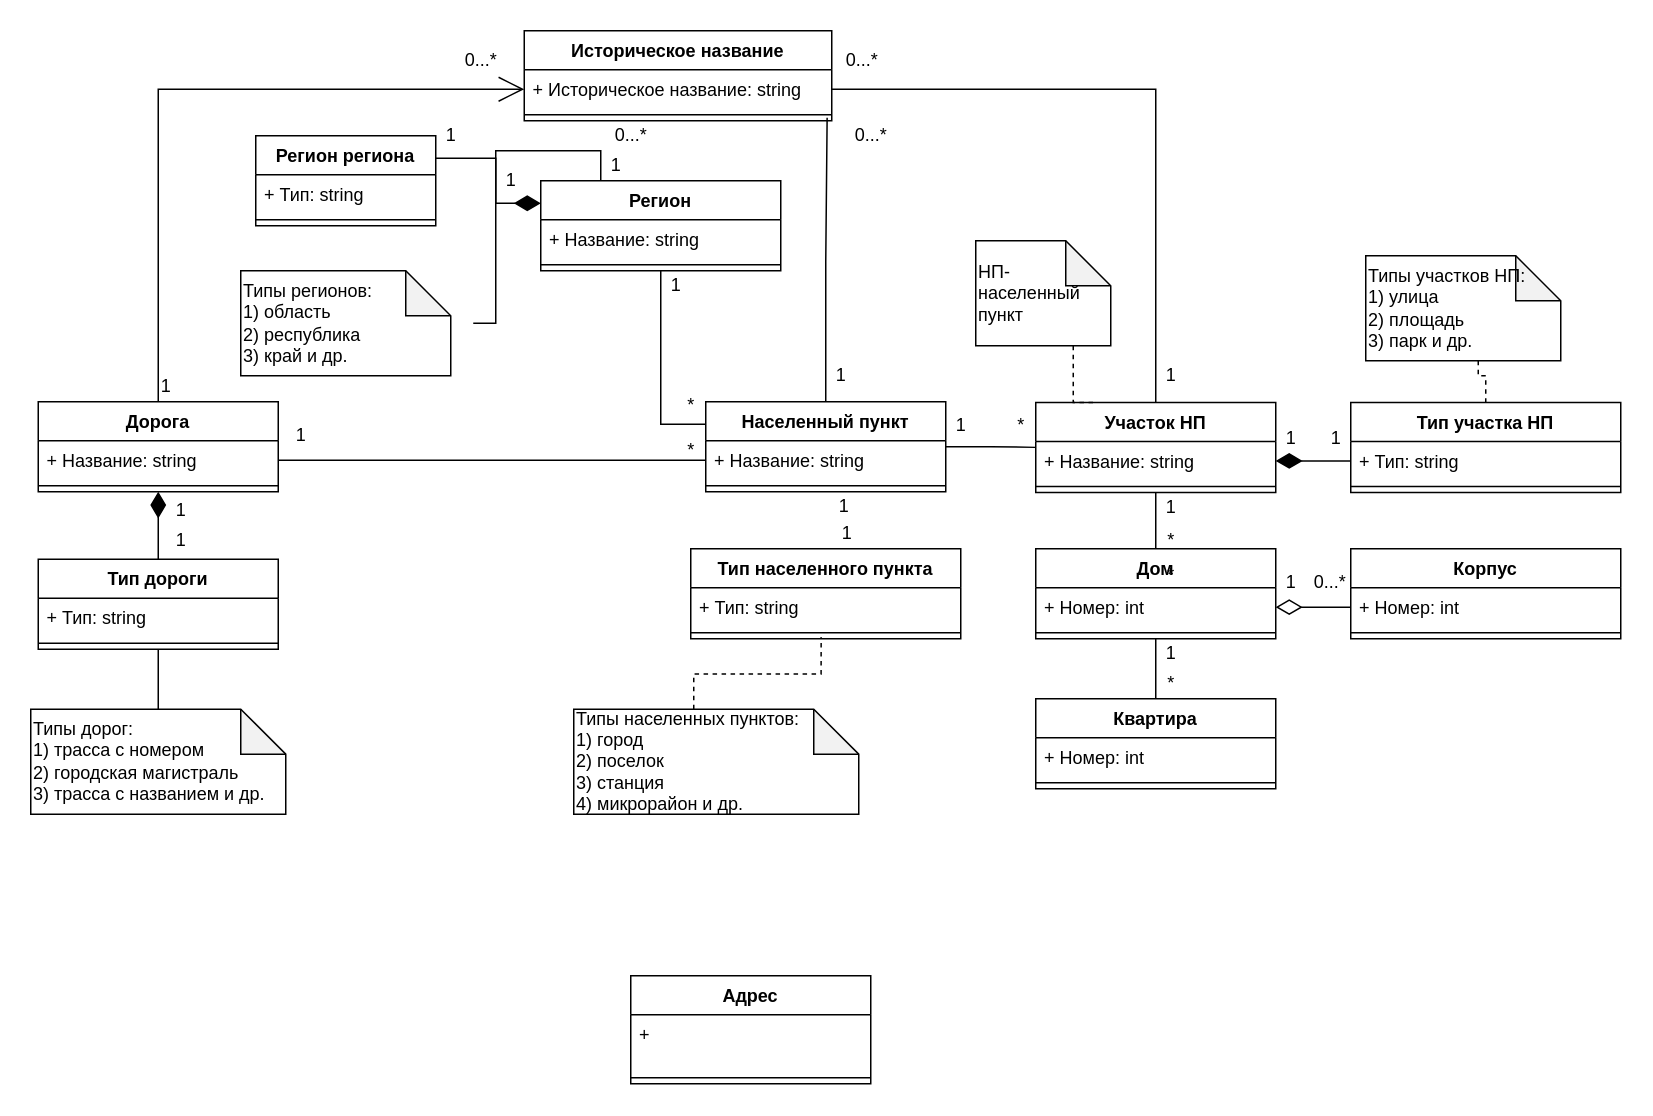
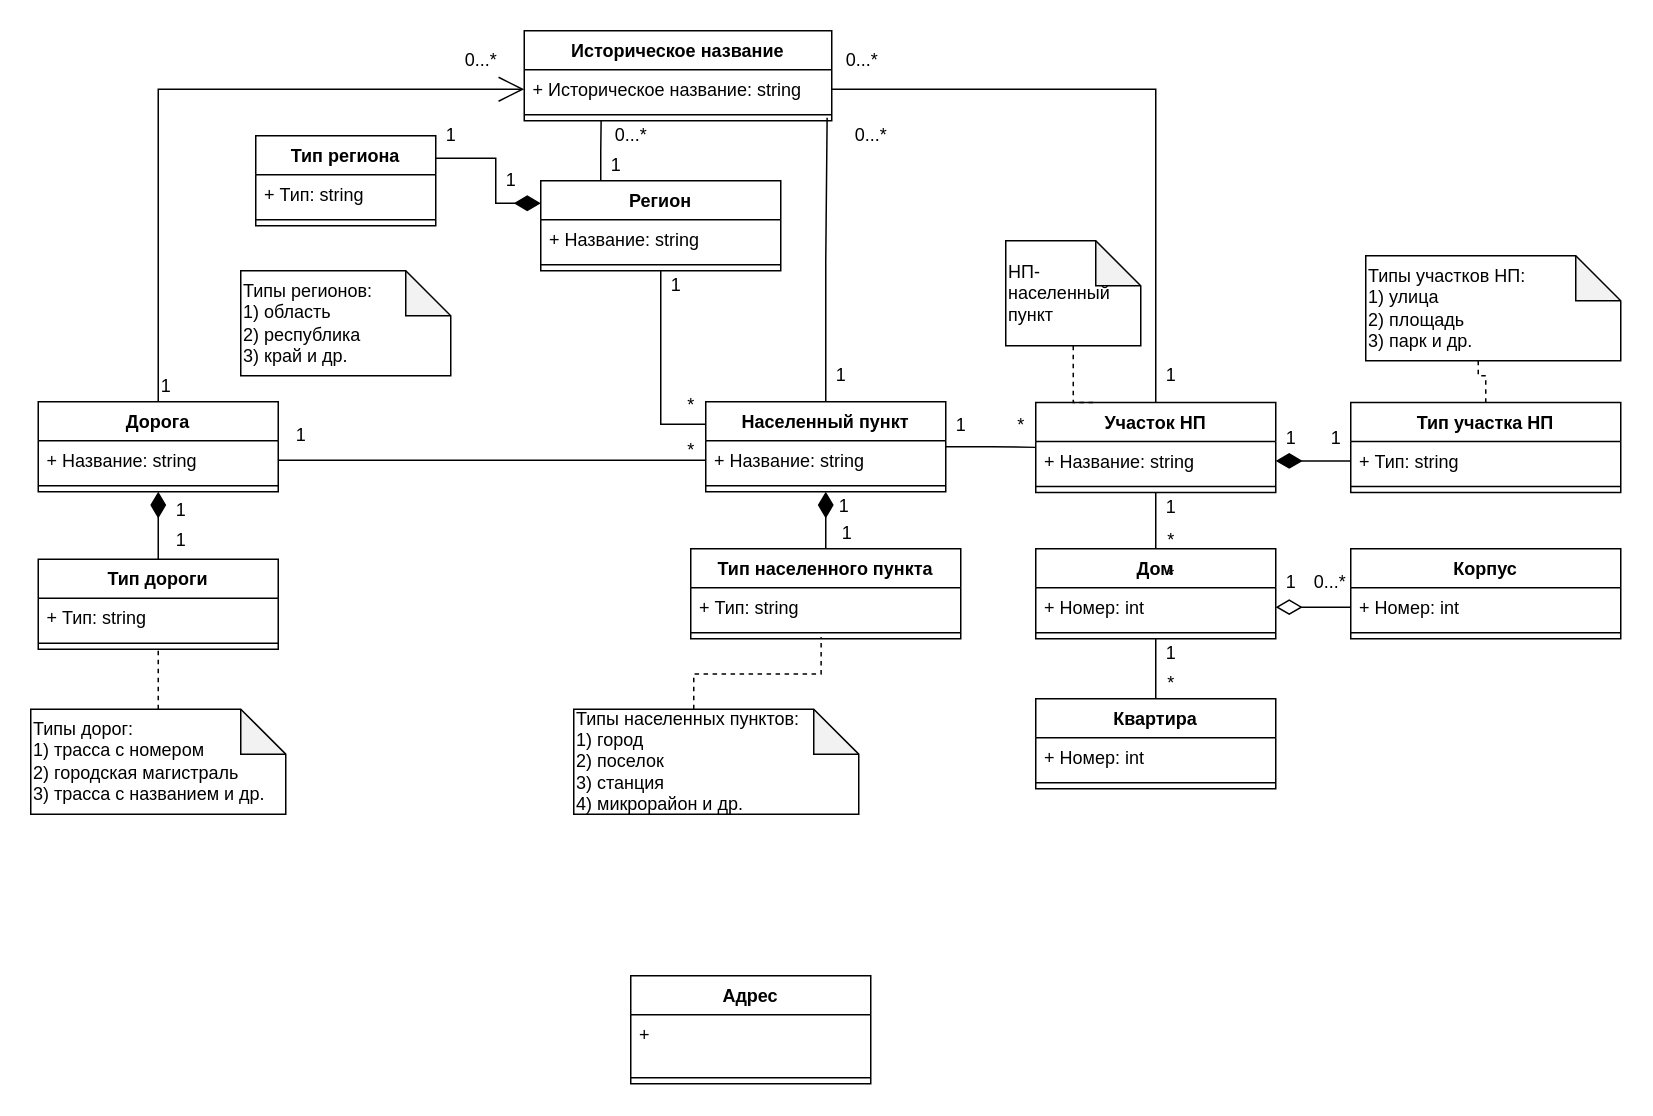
(345, 156) -> (345, 156)
(496, 275) -> (601, 138)
(1043, 293) -> (1073, 293)
(1463, 308) -> (1493, 308)
none -> (826, 533)
(158, 679) -> (158, 679)
